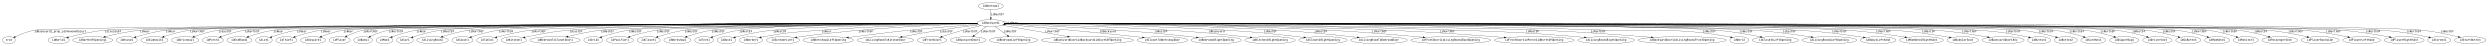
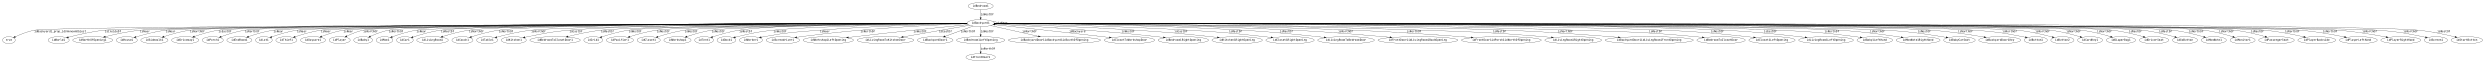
(961, 31) -> (981, 48)
(1217, 32) -> (1181, 32)
(1739, 40) -> (1721, 40)
